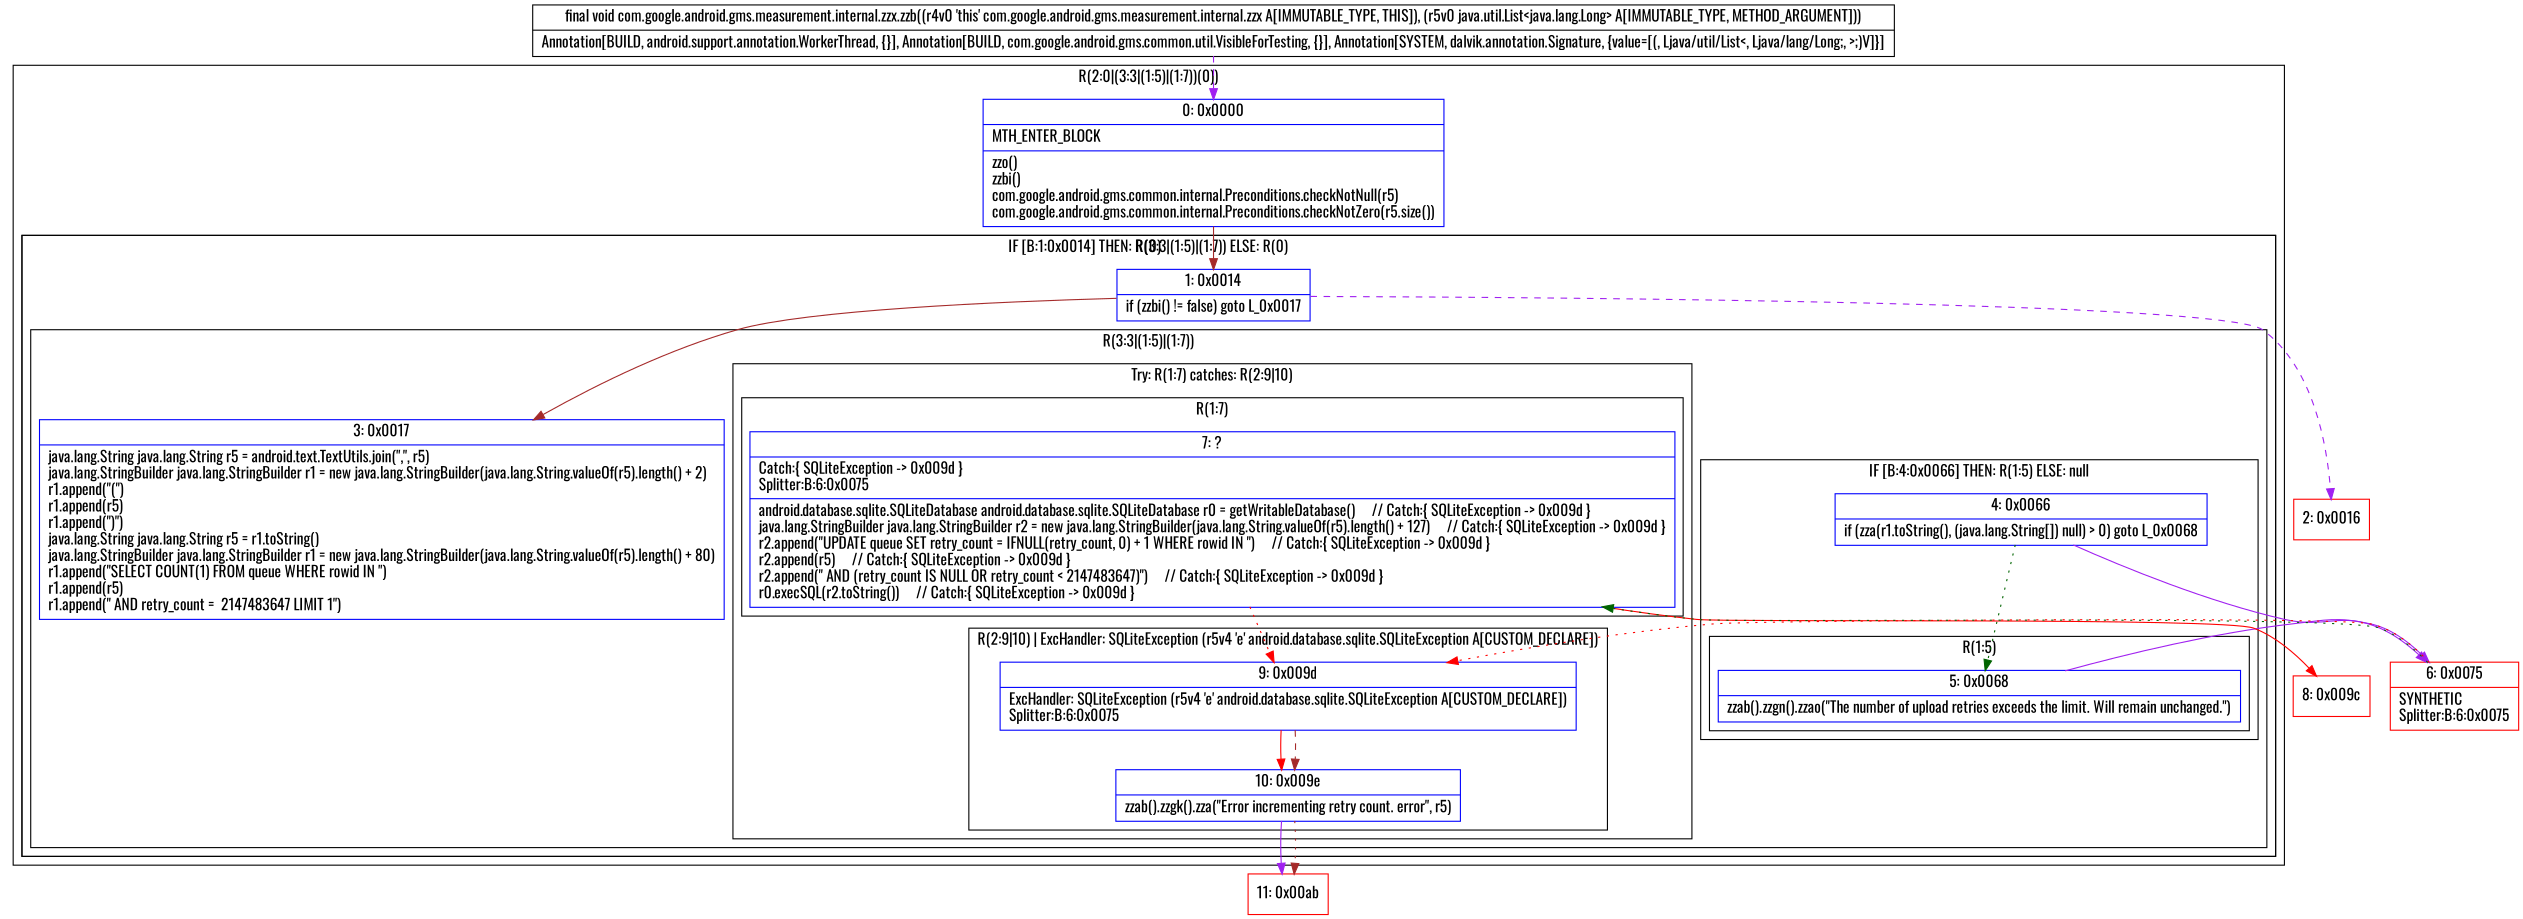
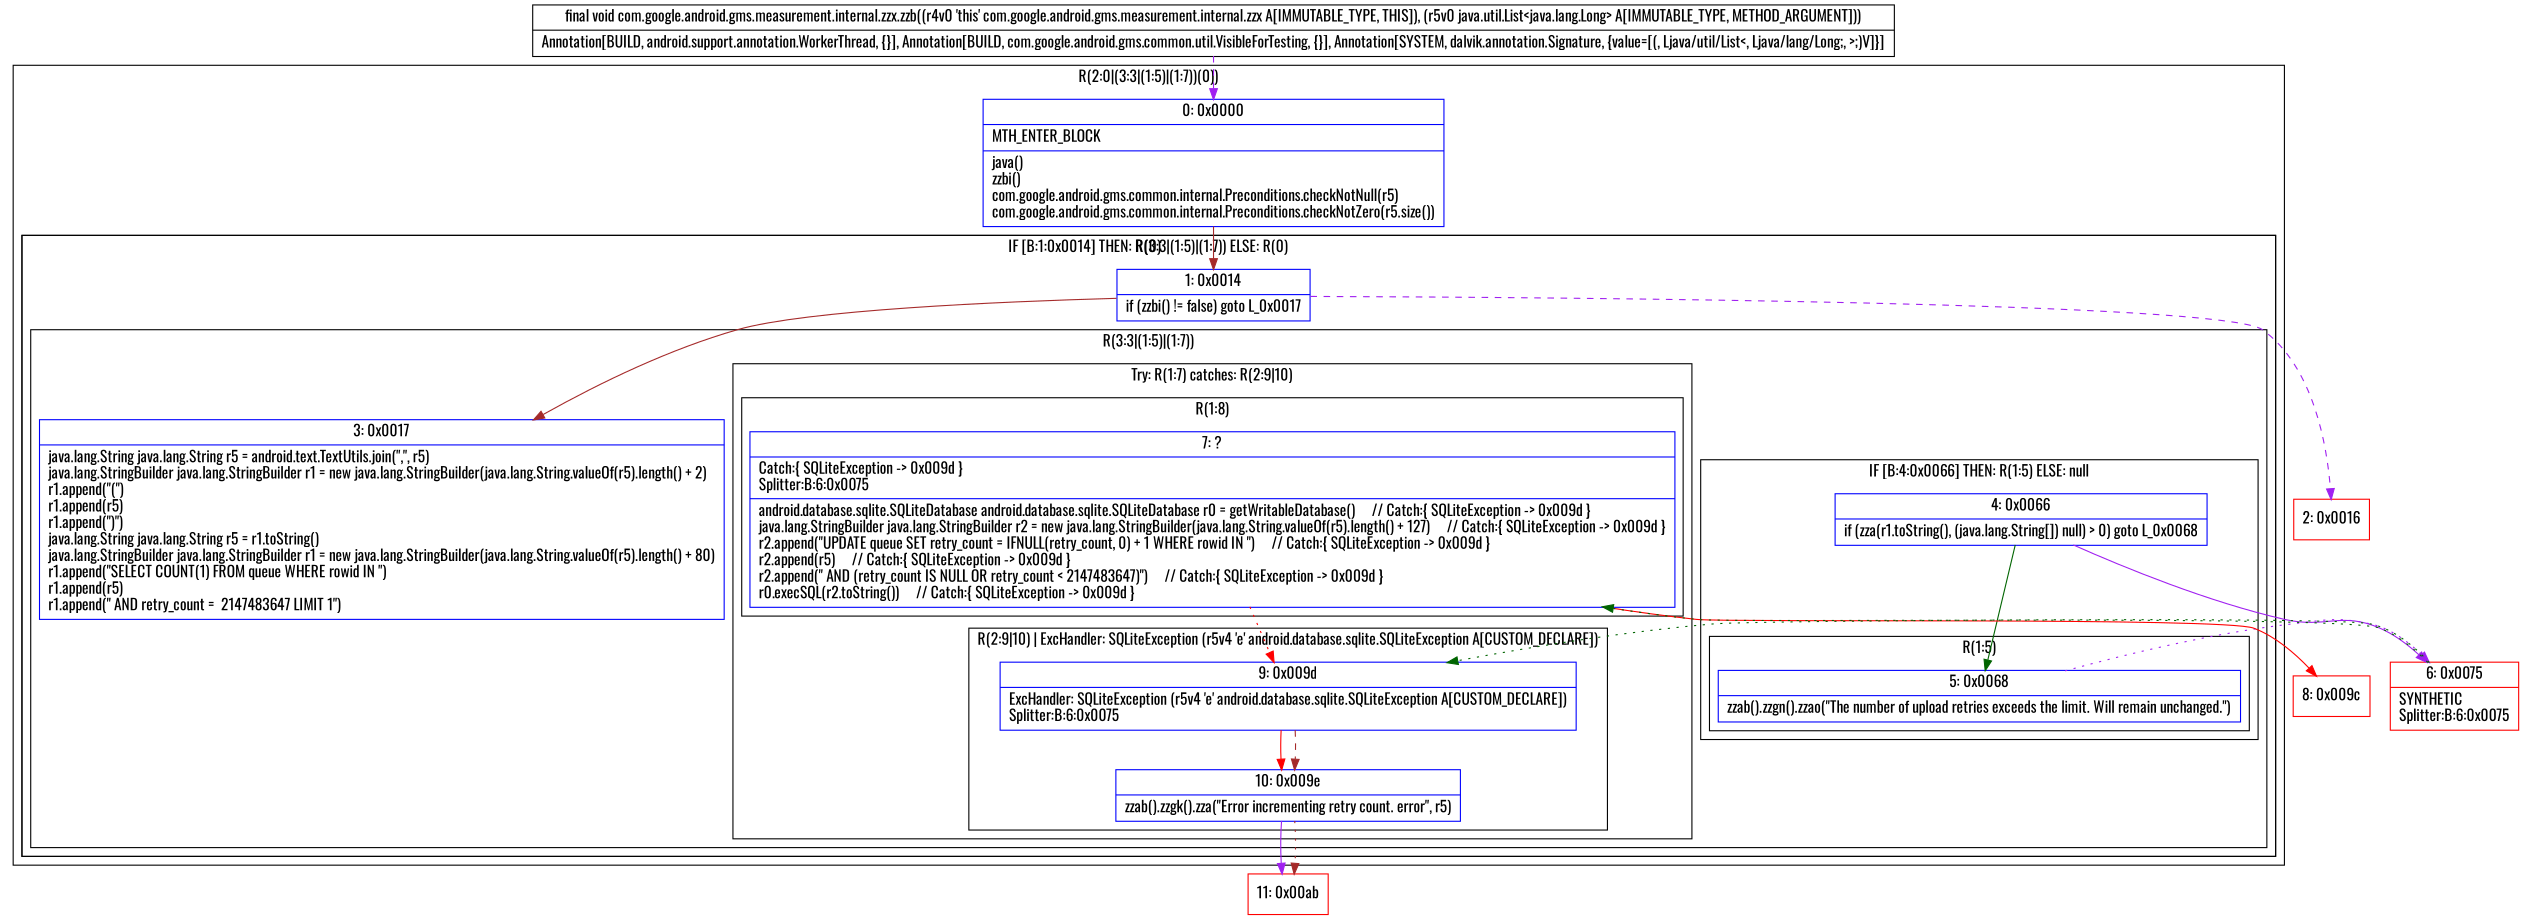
(1005, 163) -> (1008, 163)
(1212, 410) -> (1212, 410)
(2002, 602) -> (2002, 602)
(1949, 620) -> (1949, 620)
(2173, 644) -> (2173, 644)
